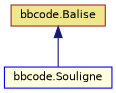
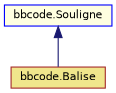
(58, 52) -> (58, 52)
